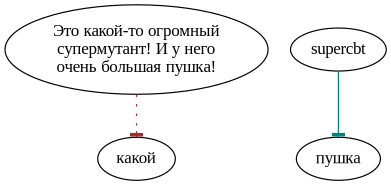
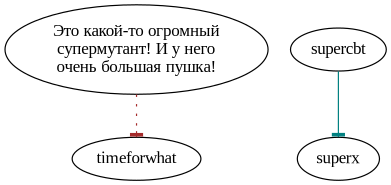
(137, 159) -> (137, 159)
(338, 159) -> (338, 159)
